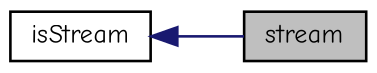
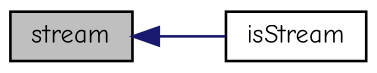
(211, 36) -> (192, 36)
